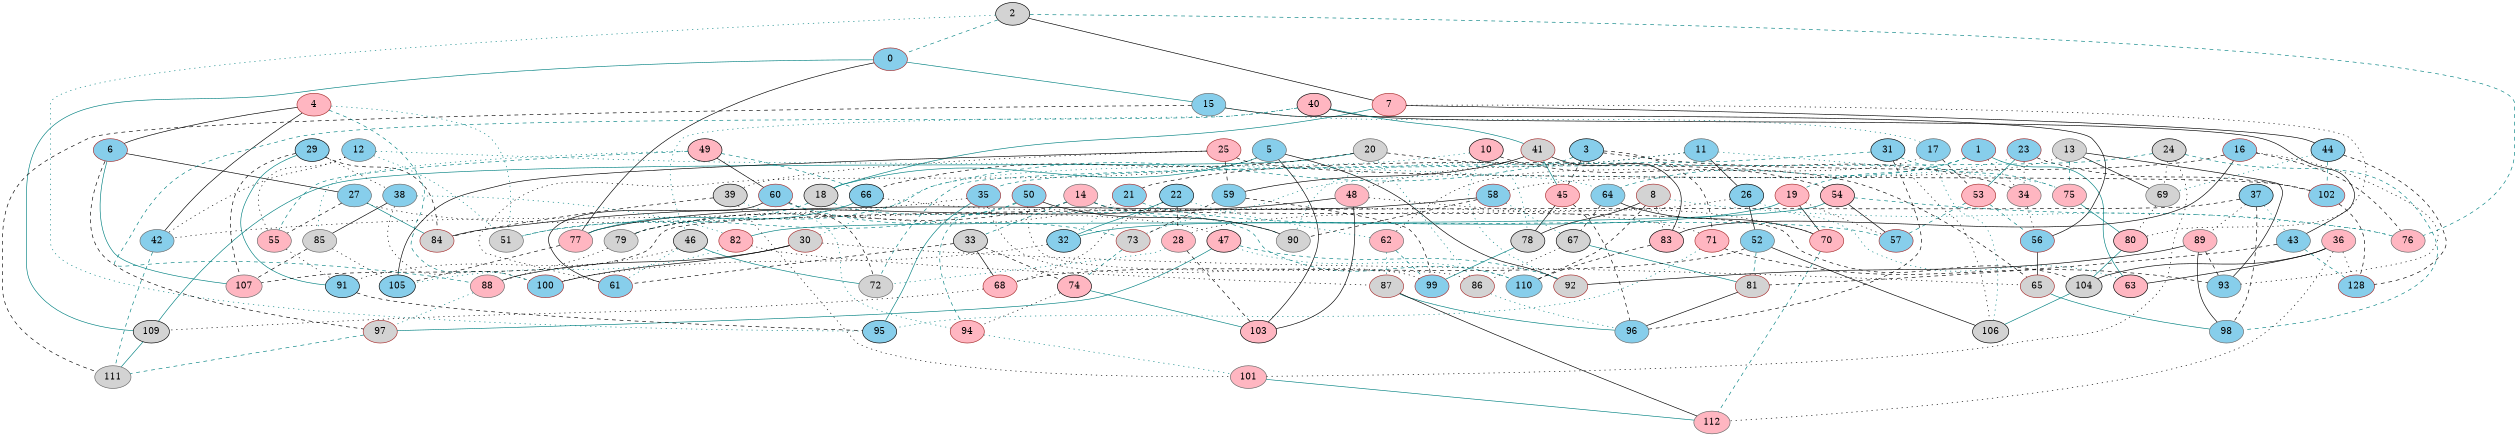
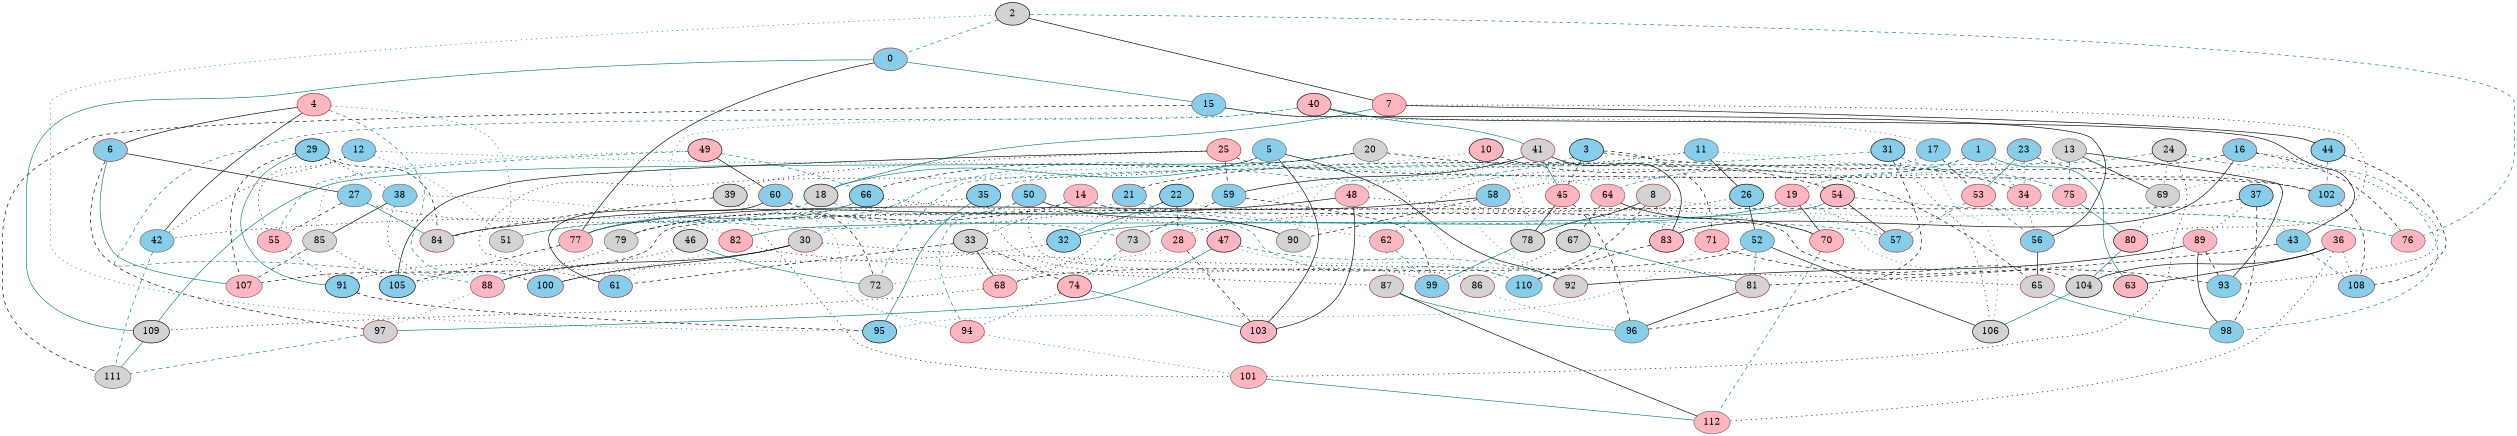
(984, 195) -> (984, 195)
(1608, 195) -> (1608, 195)
(2356, 286) -> (2356, 286)
